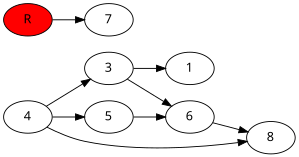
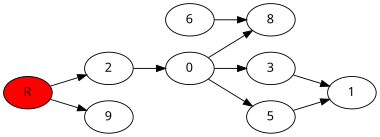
(109, 20) -> (109, 117)
none -> (109, 68)
(146, 90) -> none
(28, 117) -> (190, 68)
(145, 117) -> (307, 106)
